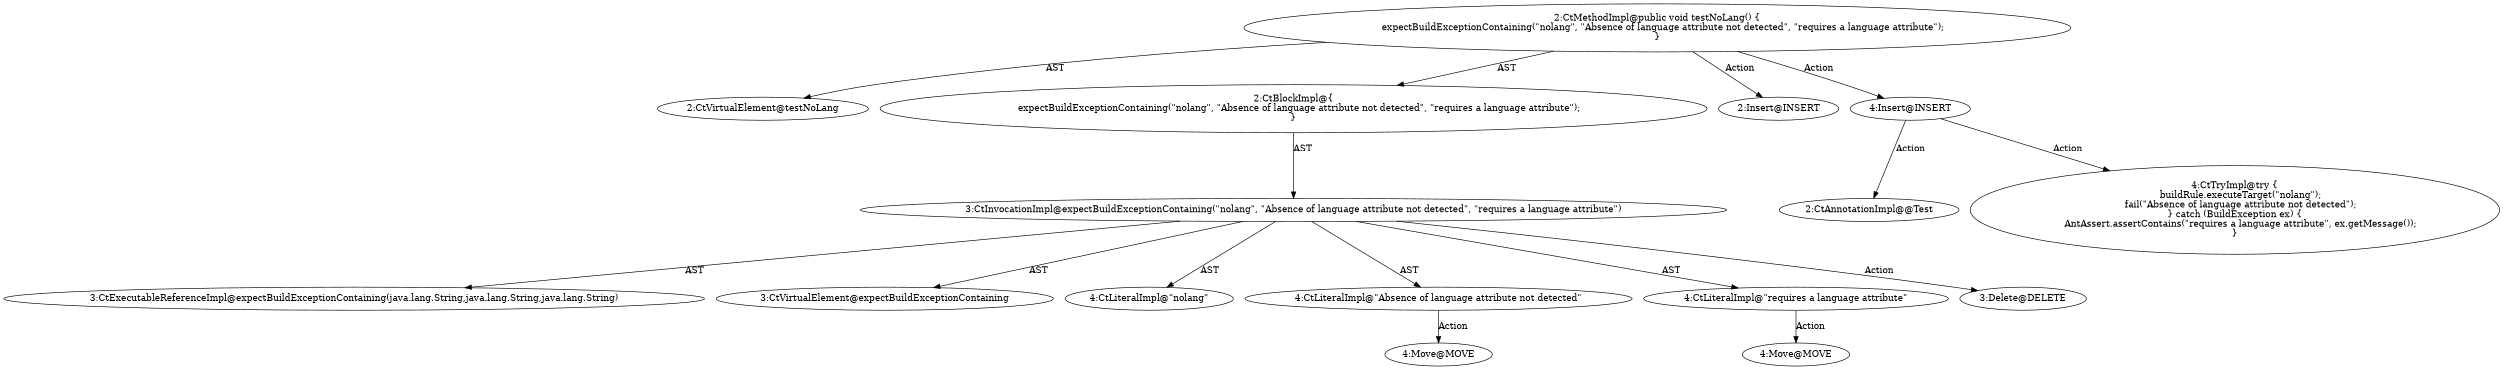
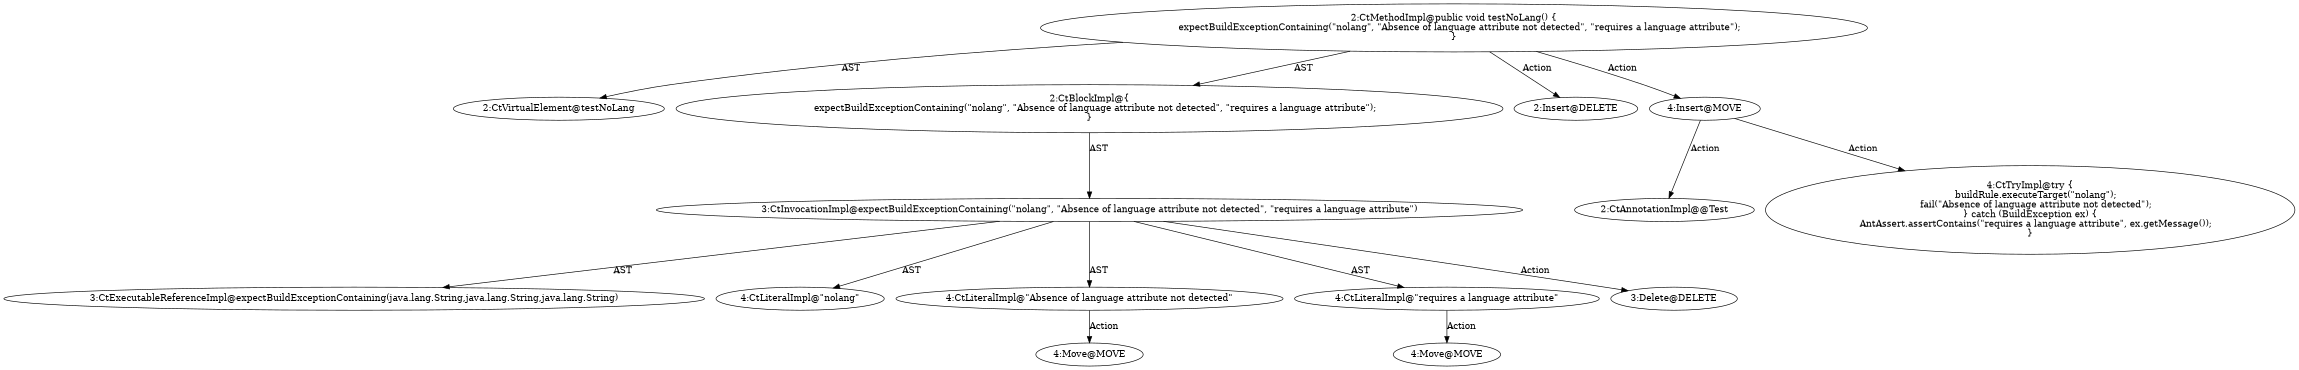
(1779, 109) -> (1576, 109)
(1910, 109) -> (1705, 109)
(885, 299) -> none
